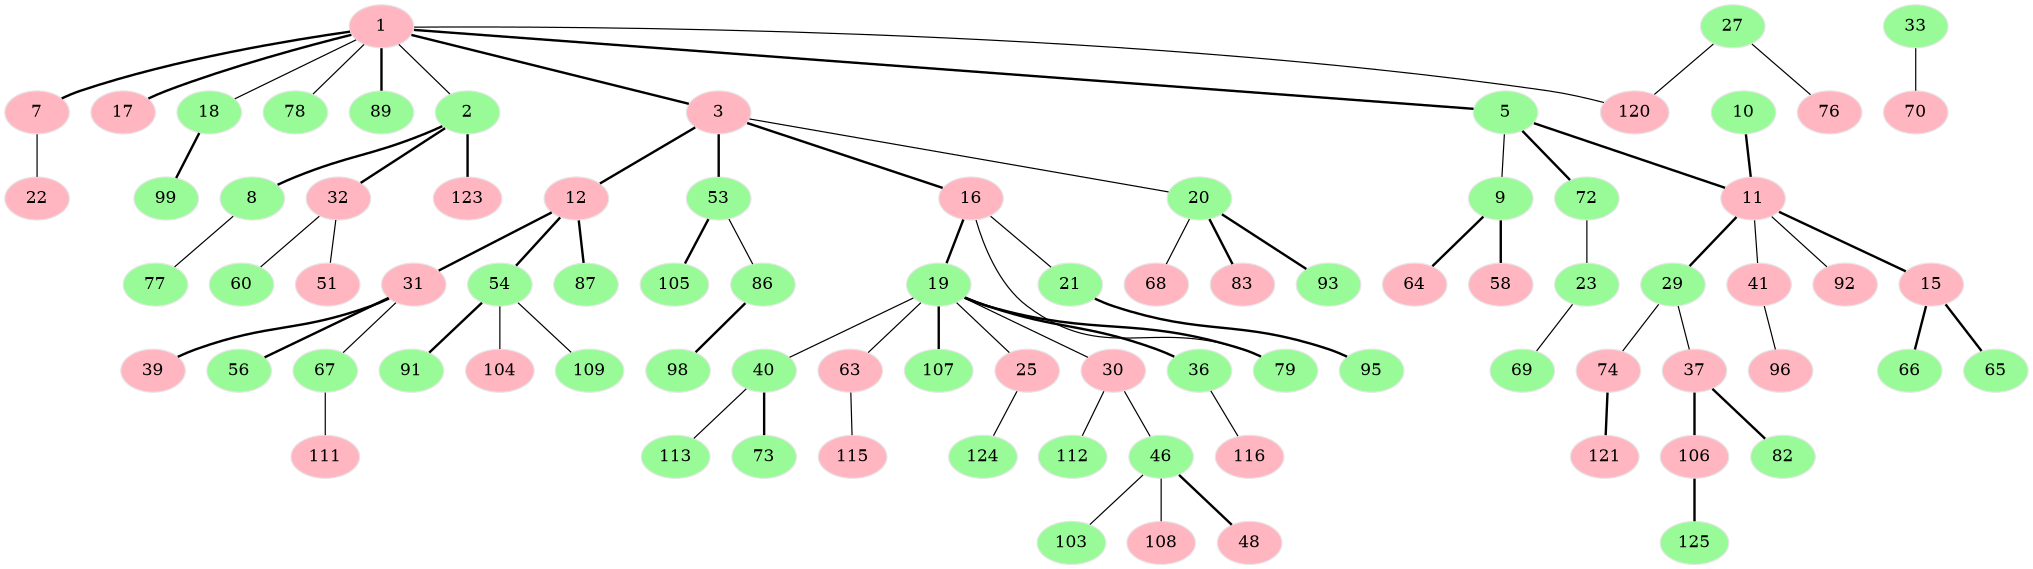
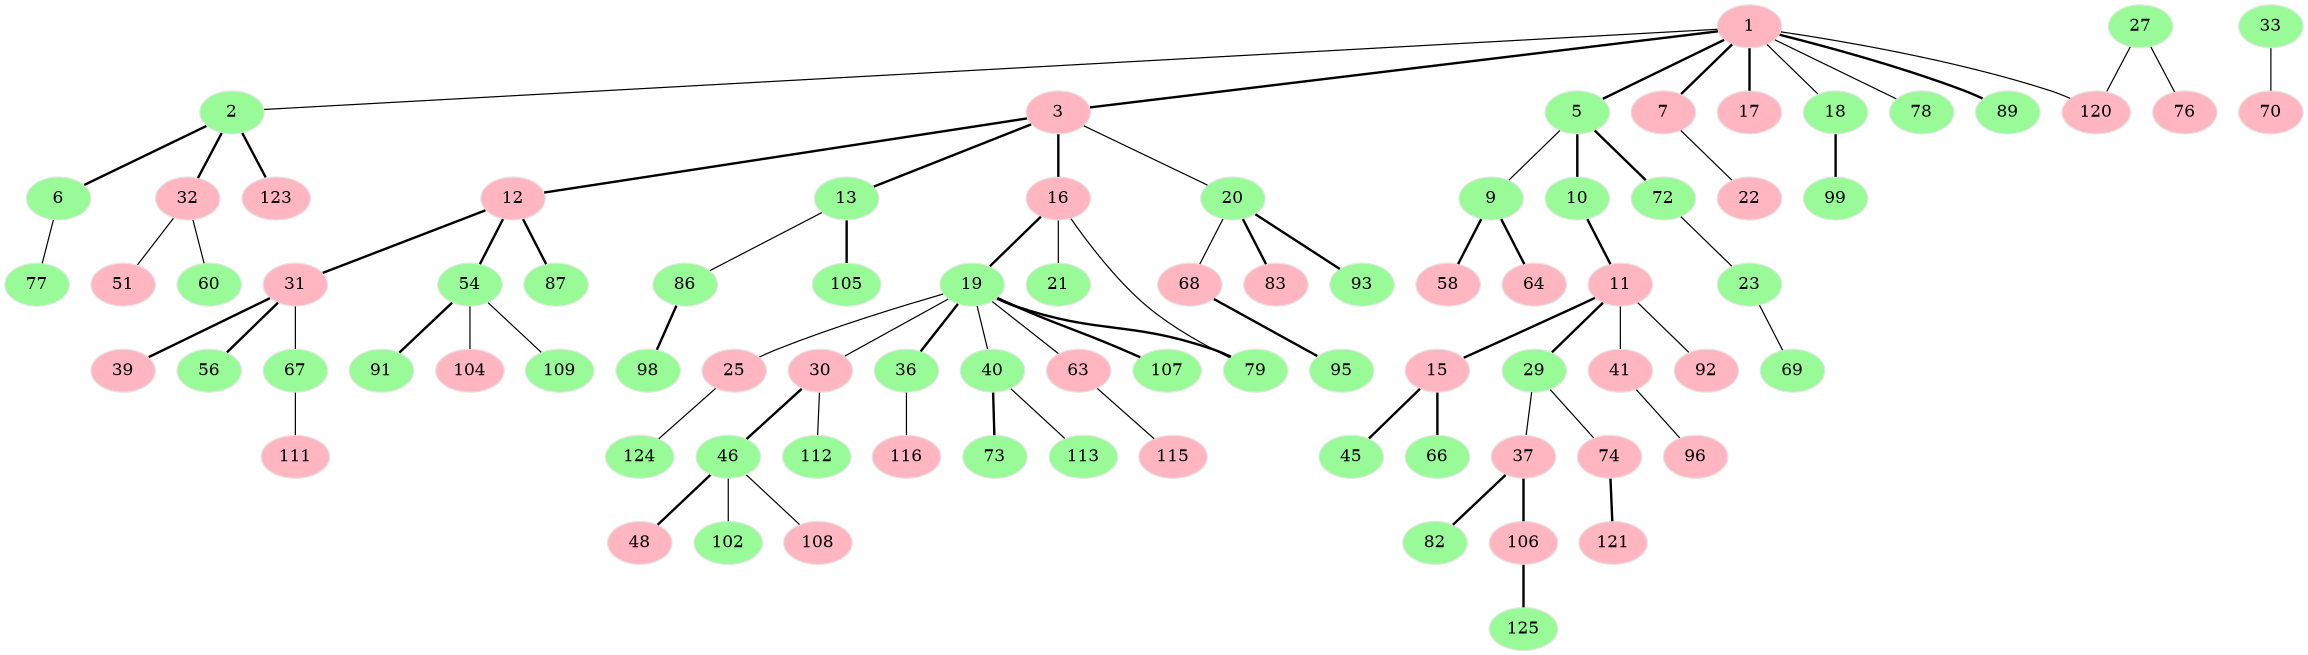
(1629, 155) -> (1577, 156)
(252, 199) -> (59, 199)
(719, 199) -> (847, 199)
(1221, 328) -> (1266, 328)
(1996, 371) -> (1351, 457)
(1137, 414) -> (774, 414)
(1071, 543) -> (728, 543)
